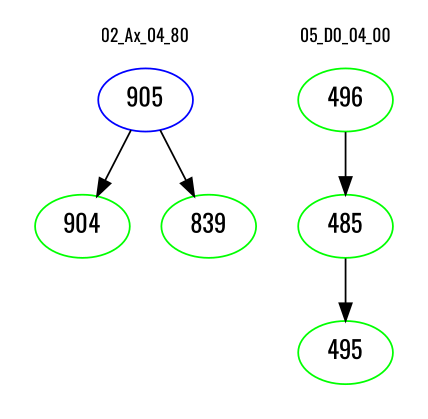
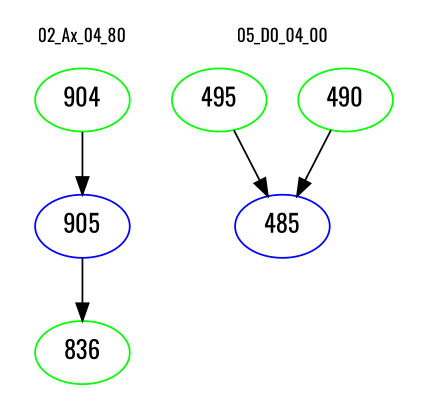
(346, 100) -> (346, 100)
(118, 155) -> (82, 155)
(209, 226) -> (82, 353)
(346, 226) -> (282, 226)
(346, 281) -> (247, 155)
